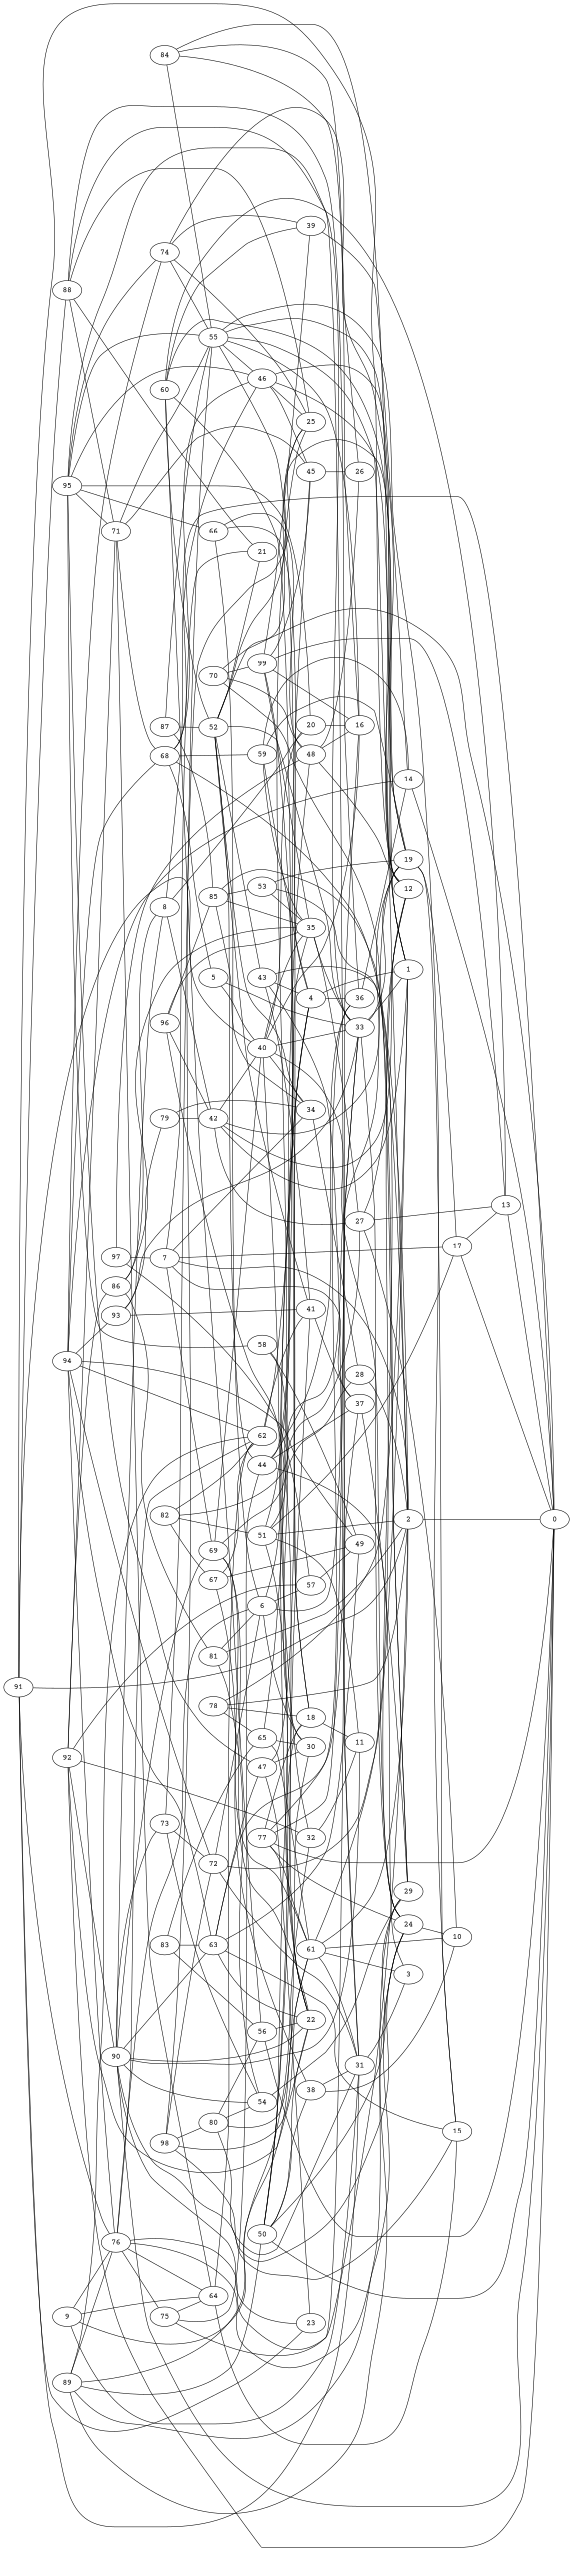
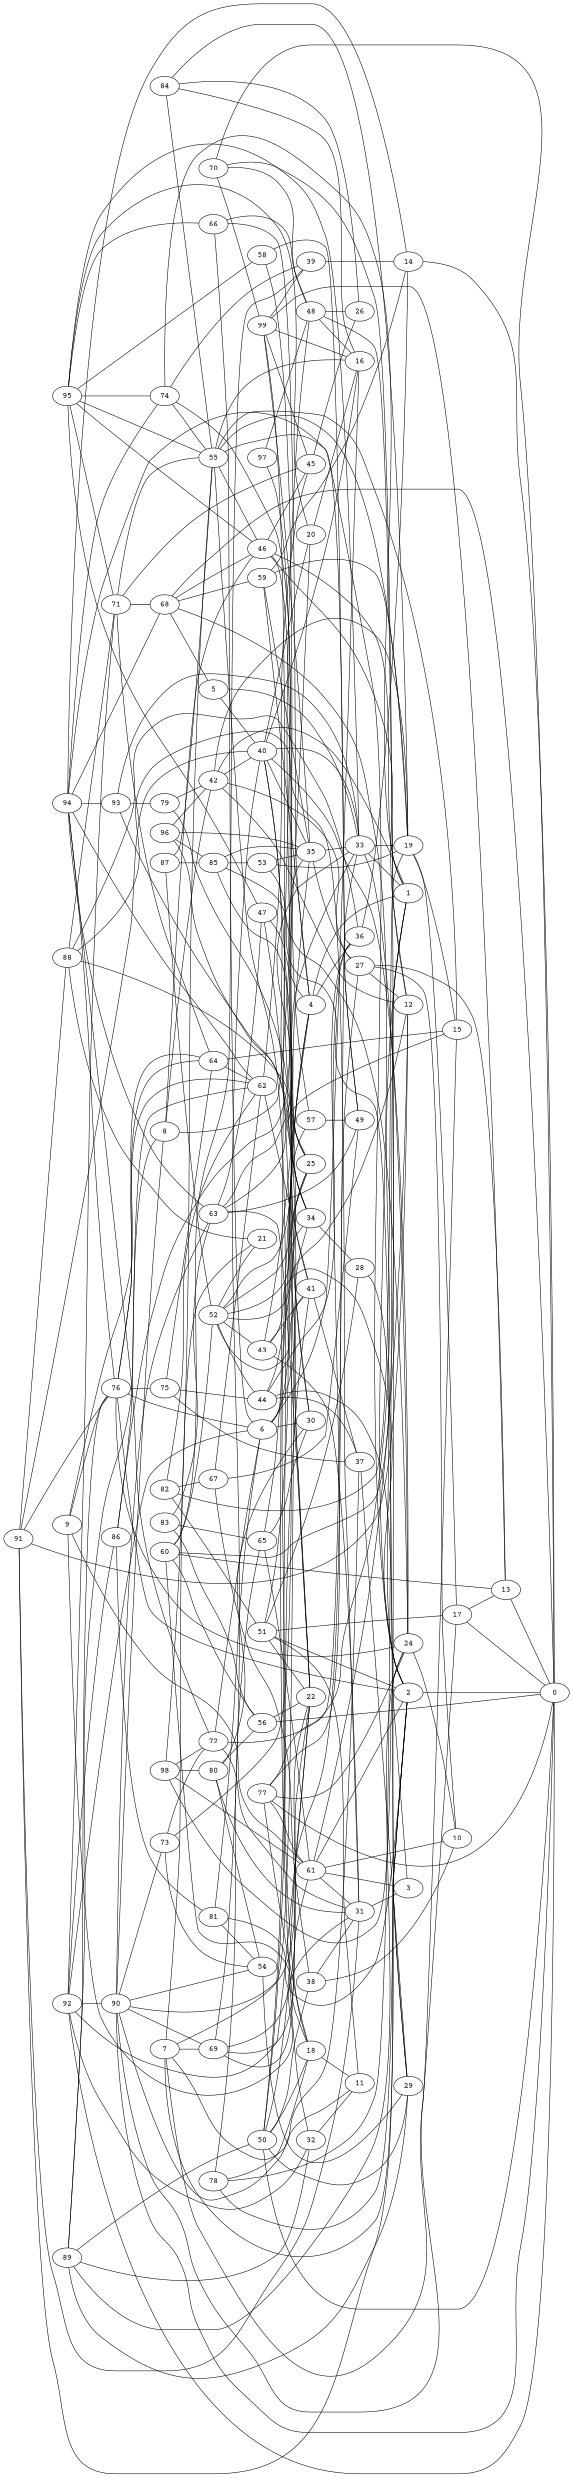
(140, 1258) -> none
(167, 1640) -> (112, 1679)
(311, 2323) -> none
